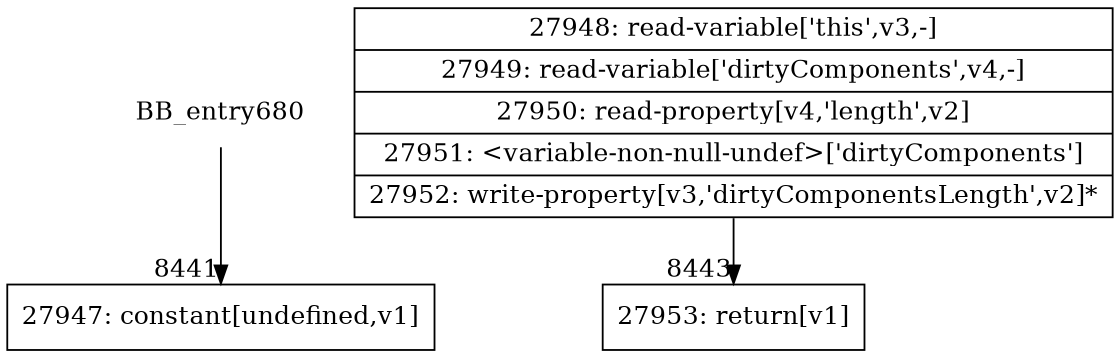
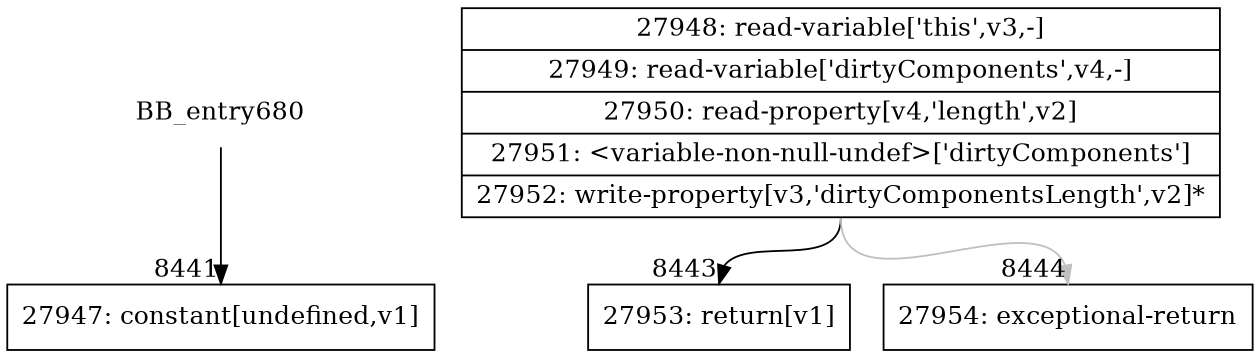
none -> (1068, 317)
